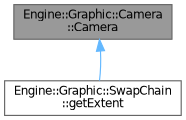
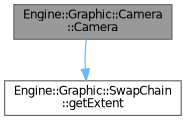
(101, 66) -> (85, 54)
